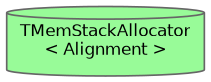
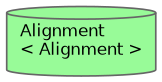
(106, 41) -> (81, 41)
